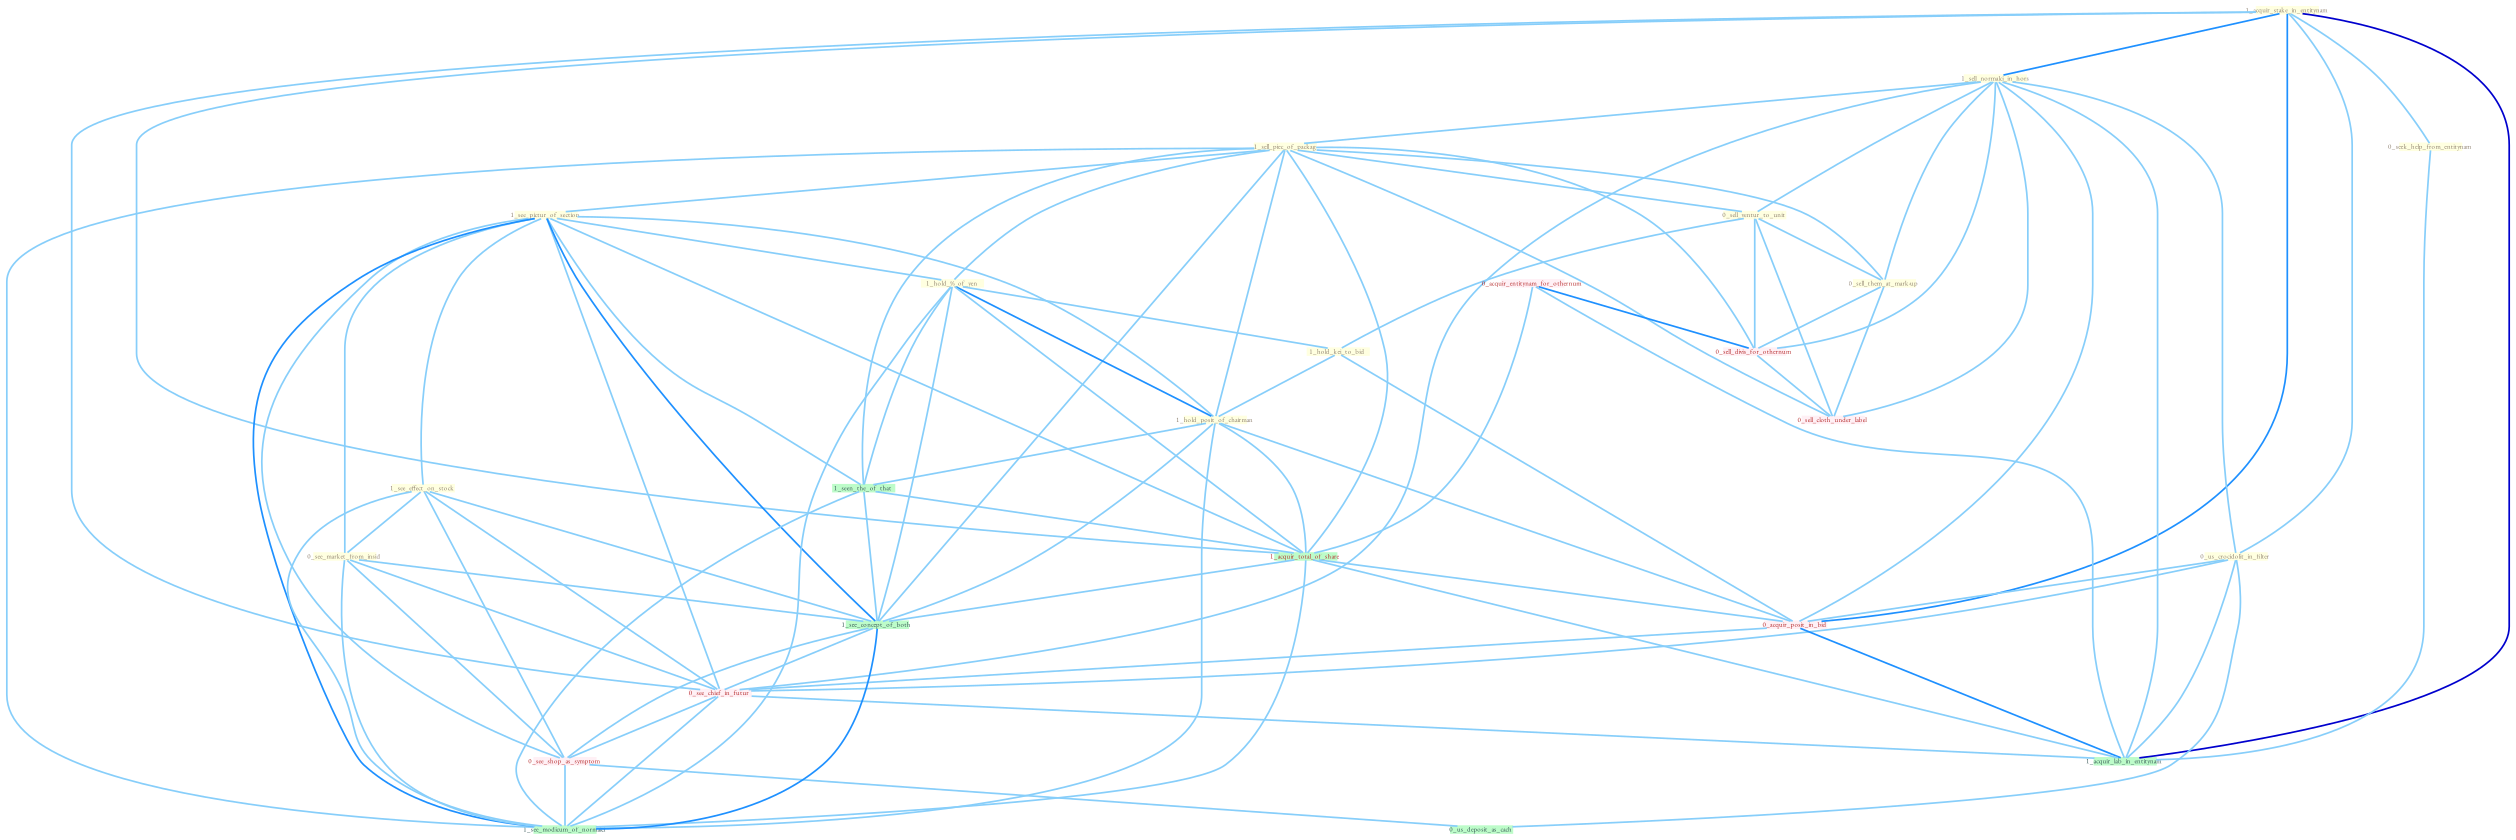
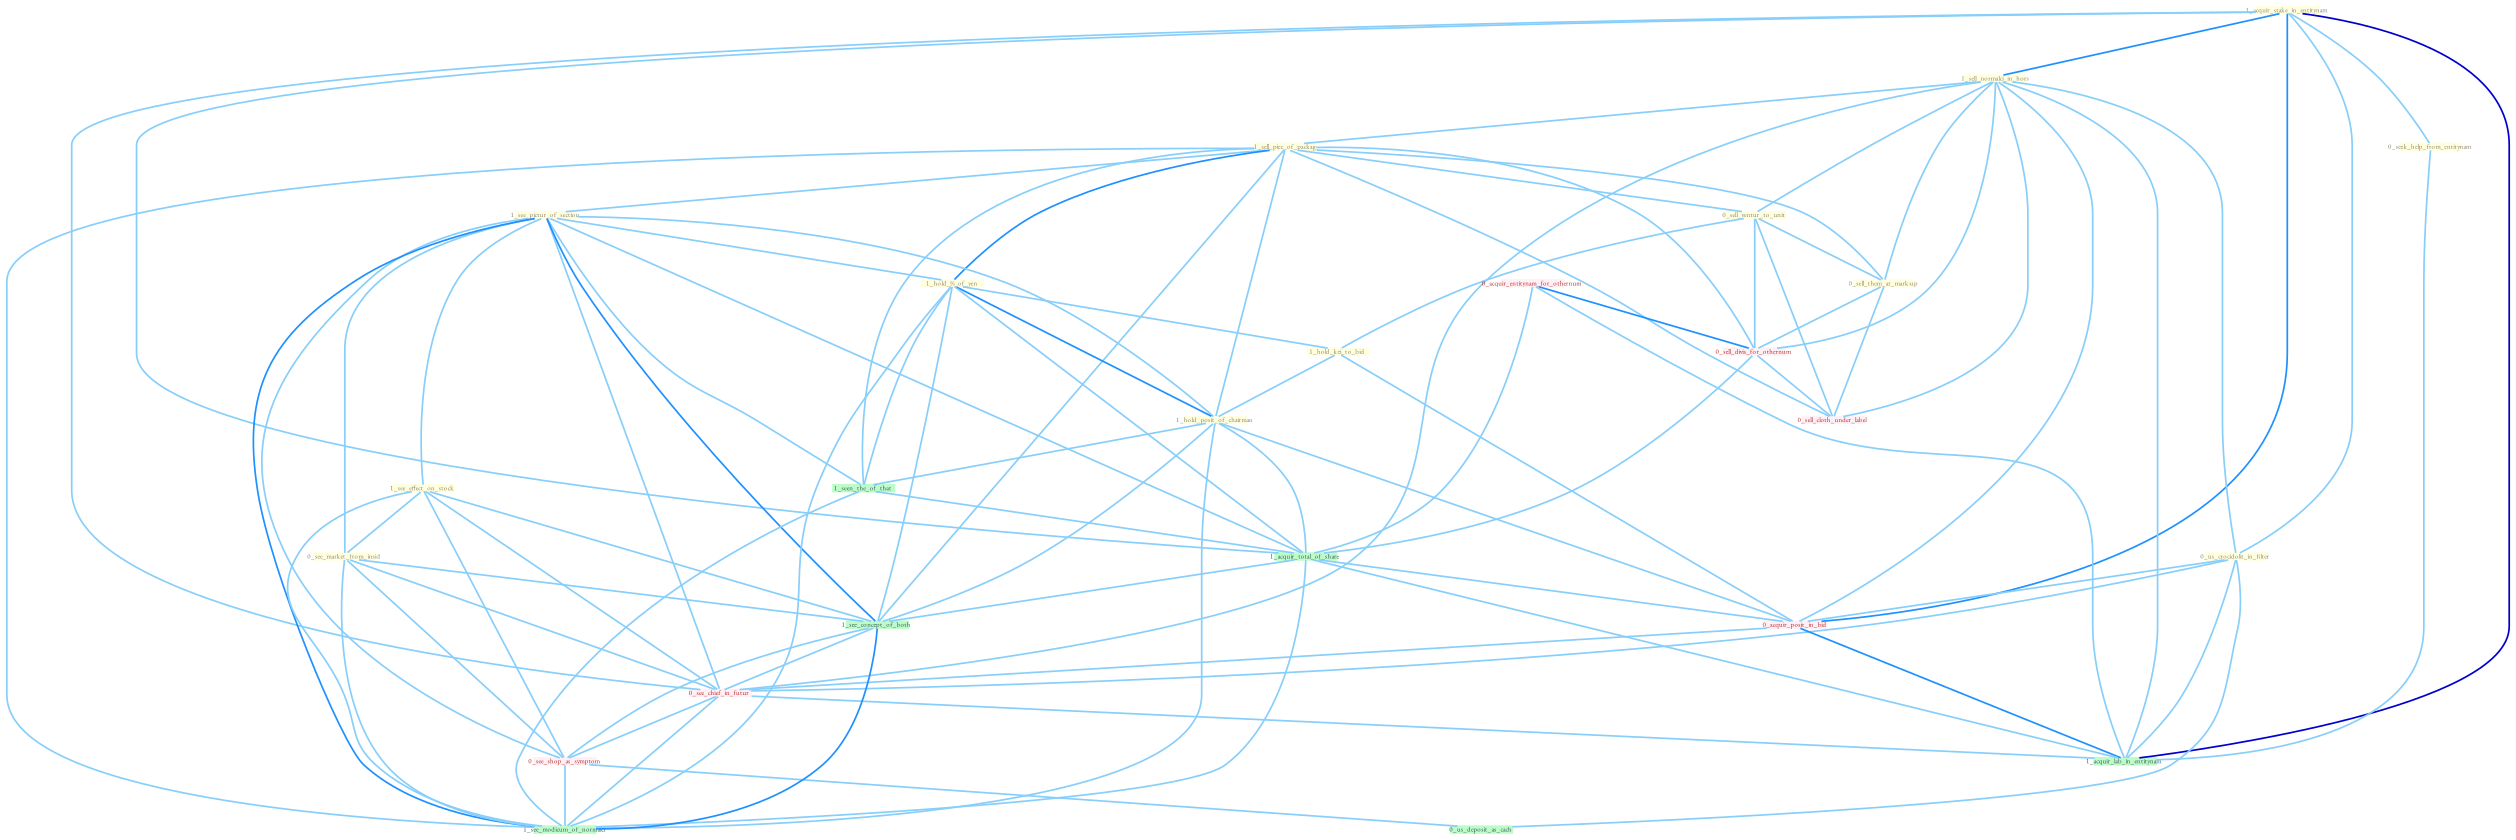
(1100, 188) -> (1100, 188)
(1385, 350) -> (1558, 497)
(871, 556) -> none
(1306, 556) -> (1306, 556)
